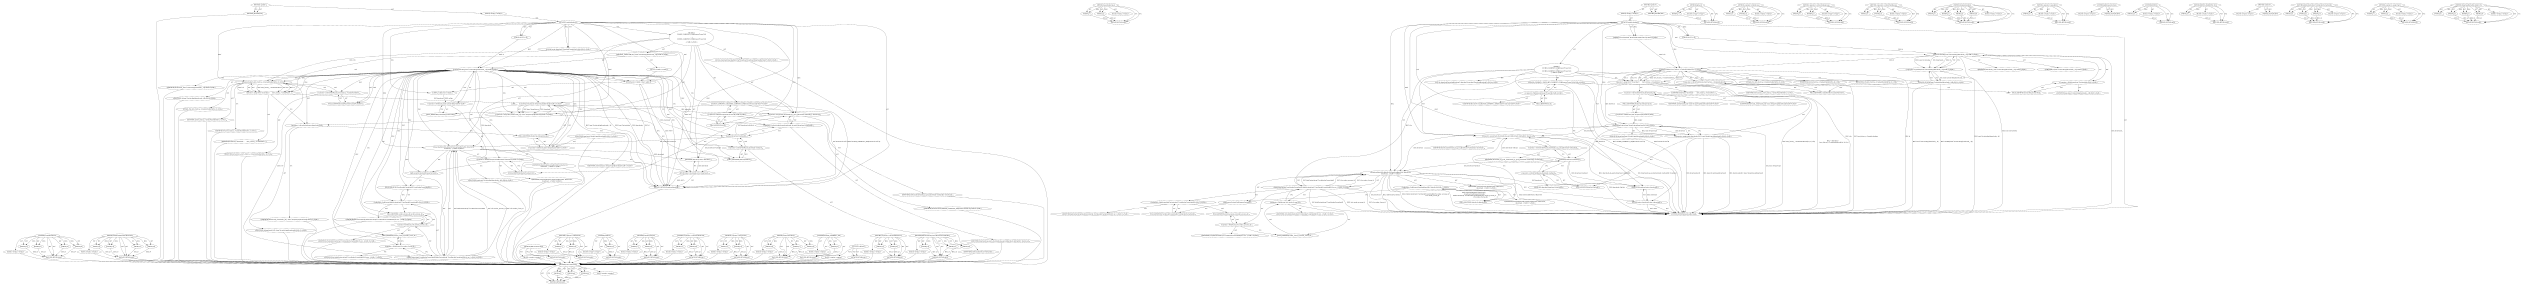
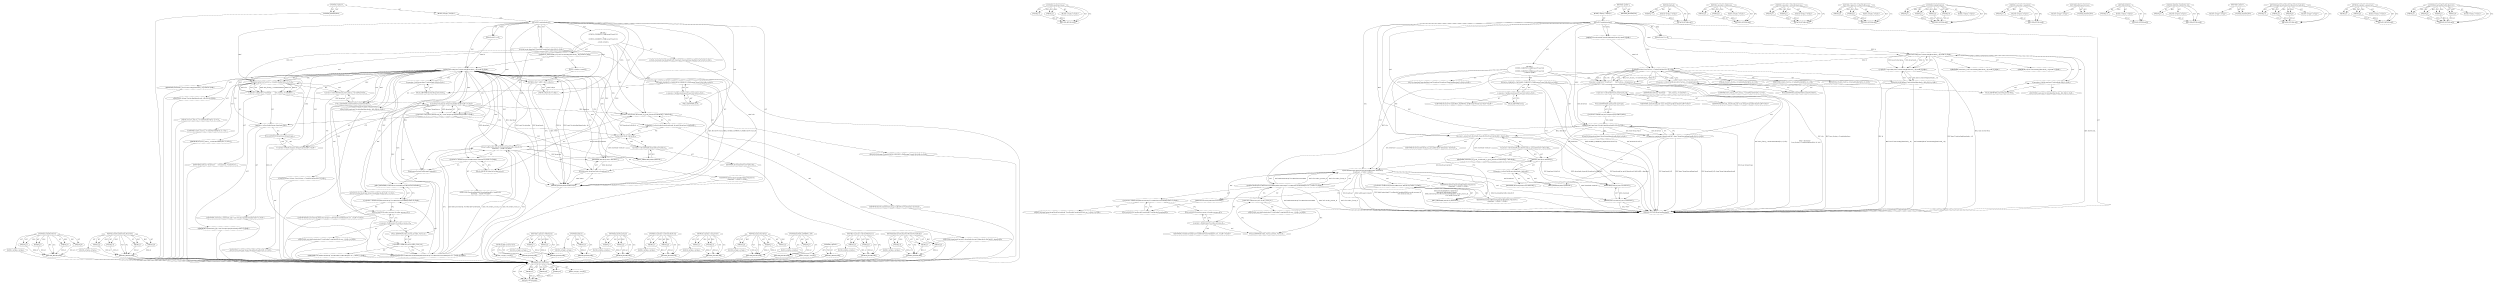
(444, 98) -> (546, 88)
(569, 142) -> (272, 197)
